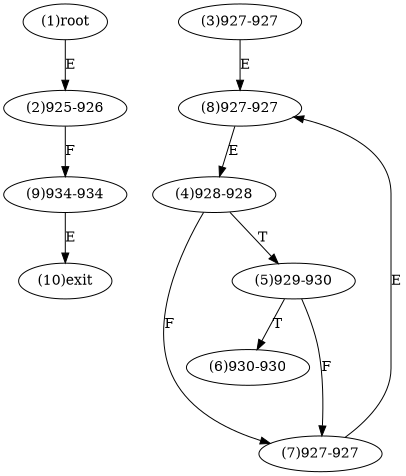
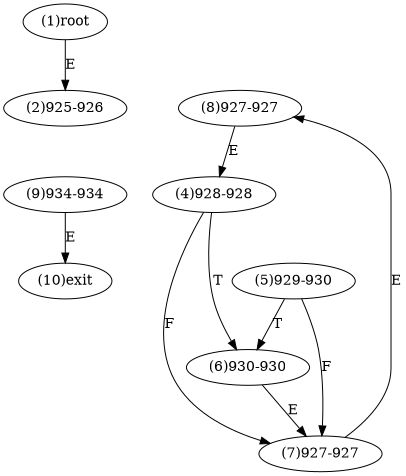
(240, 22) -> none
(65, 146) -> none
(251, 234) -> (210, 279)
none -> (281, 407)
